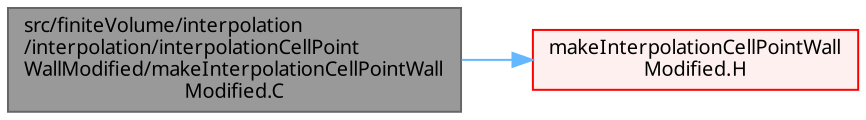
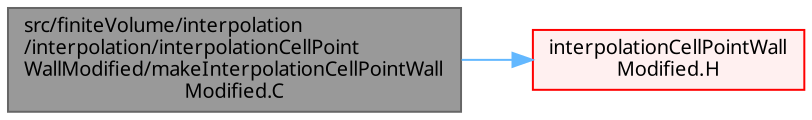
(696, 60) -> (669, 60)
